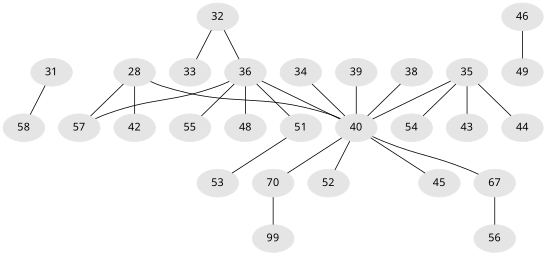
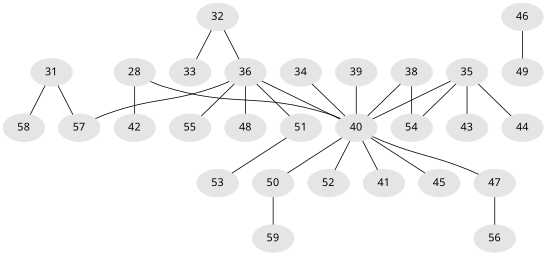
none -> (412, 95)
(107, 100) -> (65, 100)
(273, 183) -> (273, 183)
none -> (384, 183)
(495, 183) -> (495, 183)
(273, 239) -> (273, 239)
